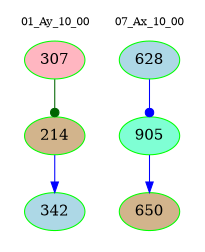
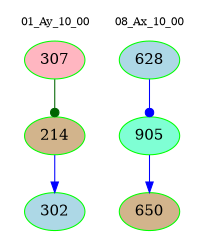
(149, 23) -> (149, 23)
(55, 212) -> (55, 212)
